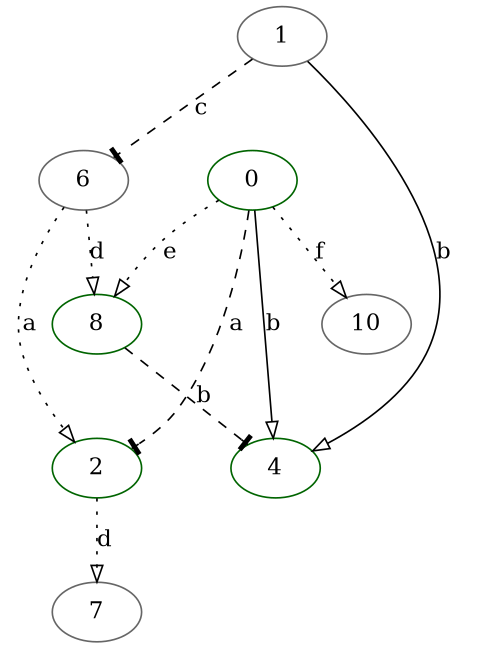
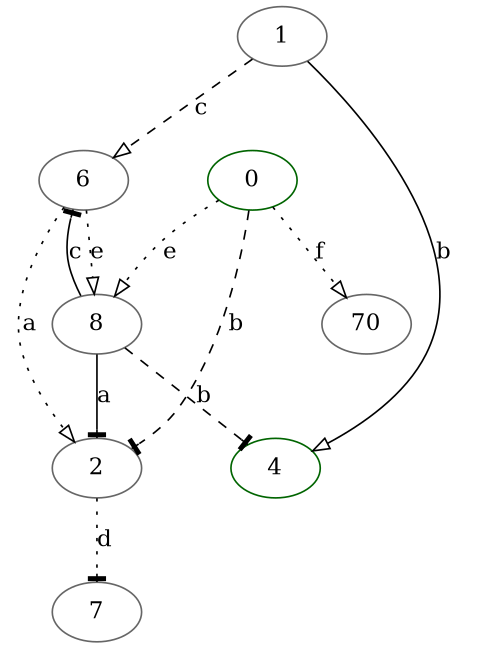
(190, 103) -> (190, 103)
(98, 252) -> (98, 252)
none -> (68, 258)
(263, 316) -> none
(97, 324) -> (97, 324)
(237, 324) -> (237, 324)
(367, 324) -> (367, 324)
none -> (97, 392)
(97, 468) -> (97, 468)
(97, 536) -> (97, 536)
